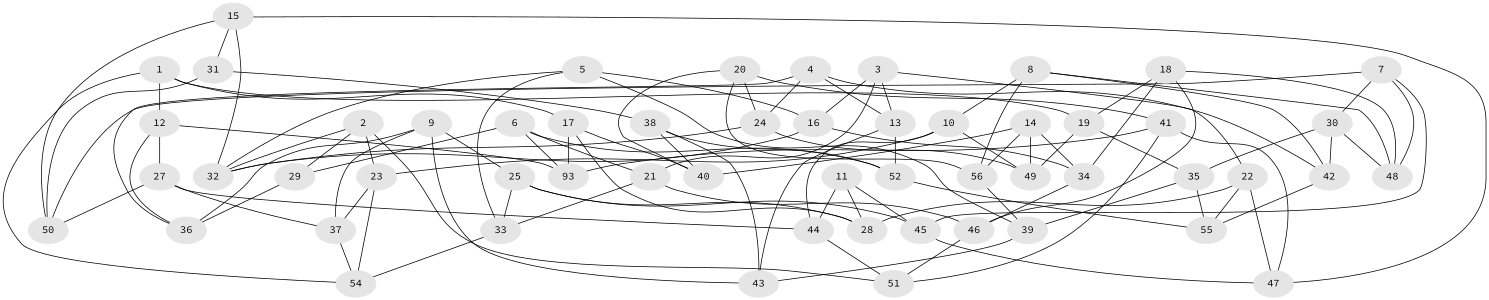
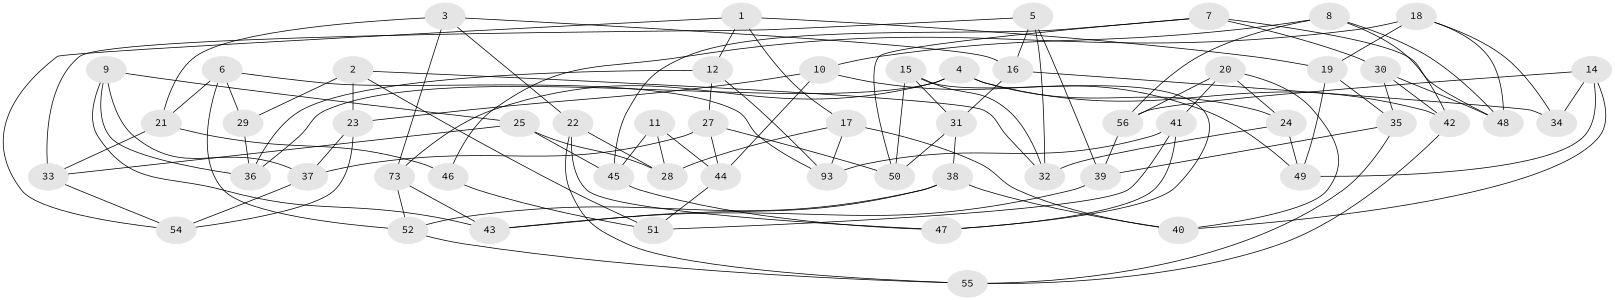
(895, 123) -> (395, 177)
(416, 154) -> (980, 100)
(1041, 198) -> none
